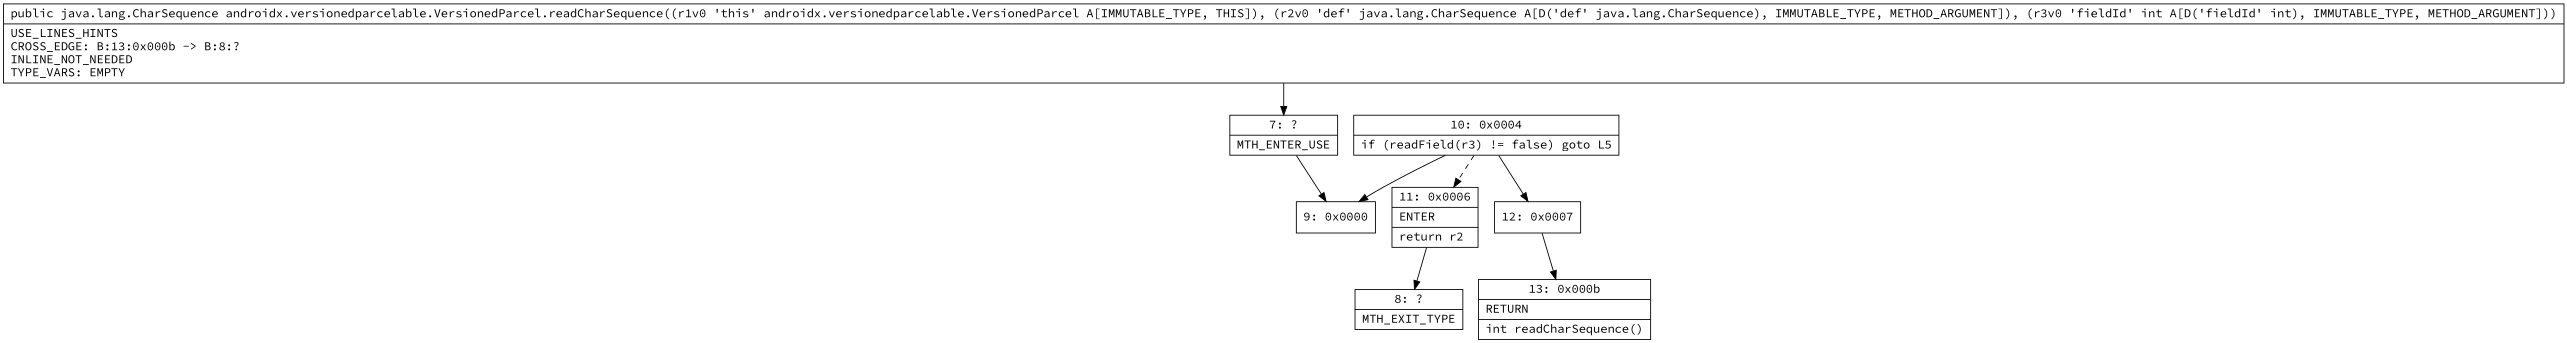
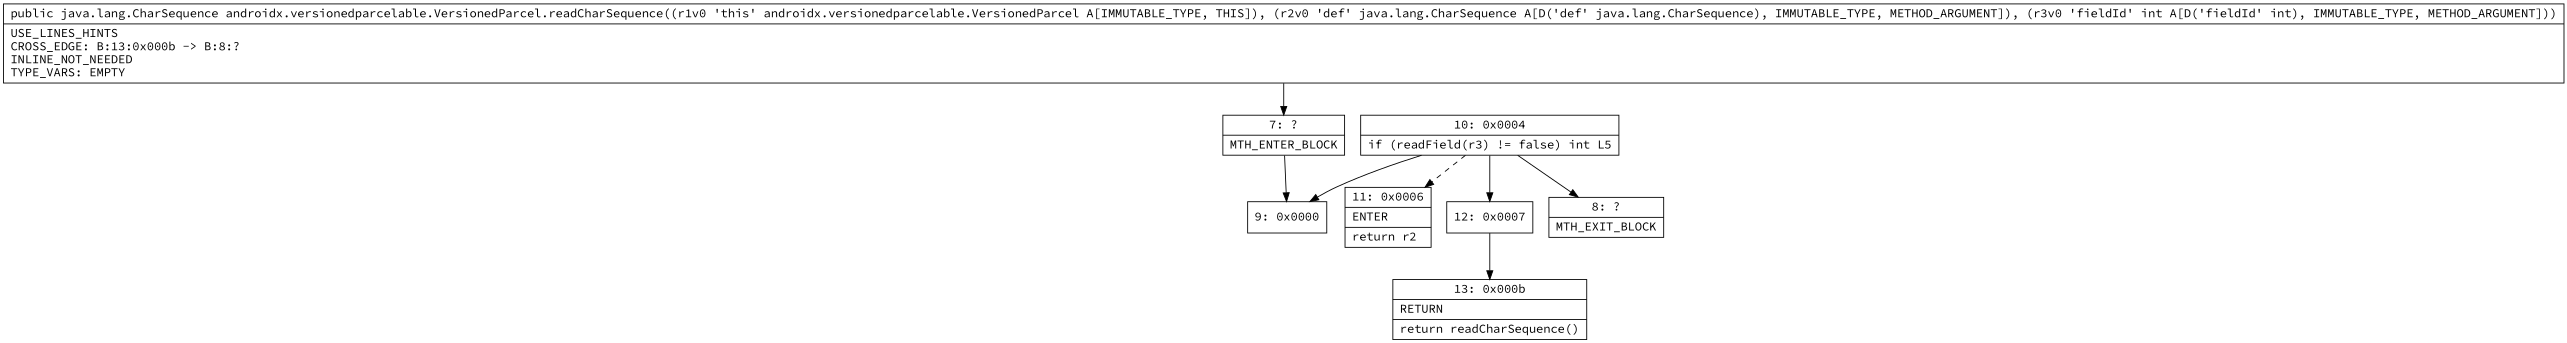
(1284, 145) -> (1284, 145)
(1486, 145) -> (1490, 145)
(1422, 264) -> (1544, 174)
(1409, 319) -> (1606, 227)
(1565, 329) -> (1490, 329)
